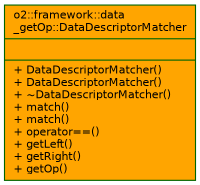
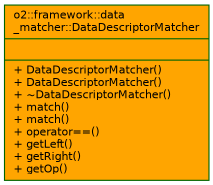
(100, 28) -> (107, 28)
